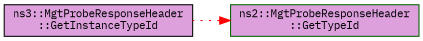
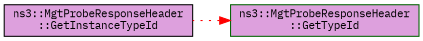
(325, 21) -> (325, 21)
